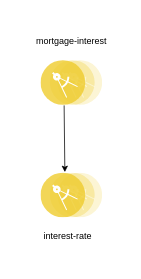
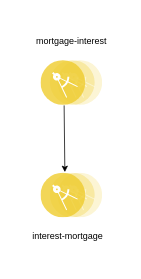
(68, 237) -> (68, 237)
